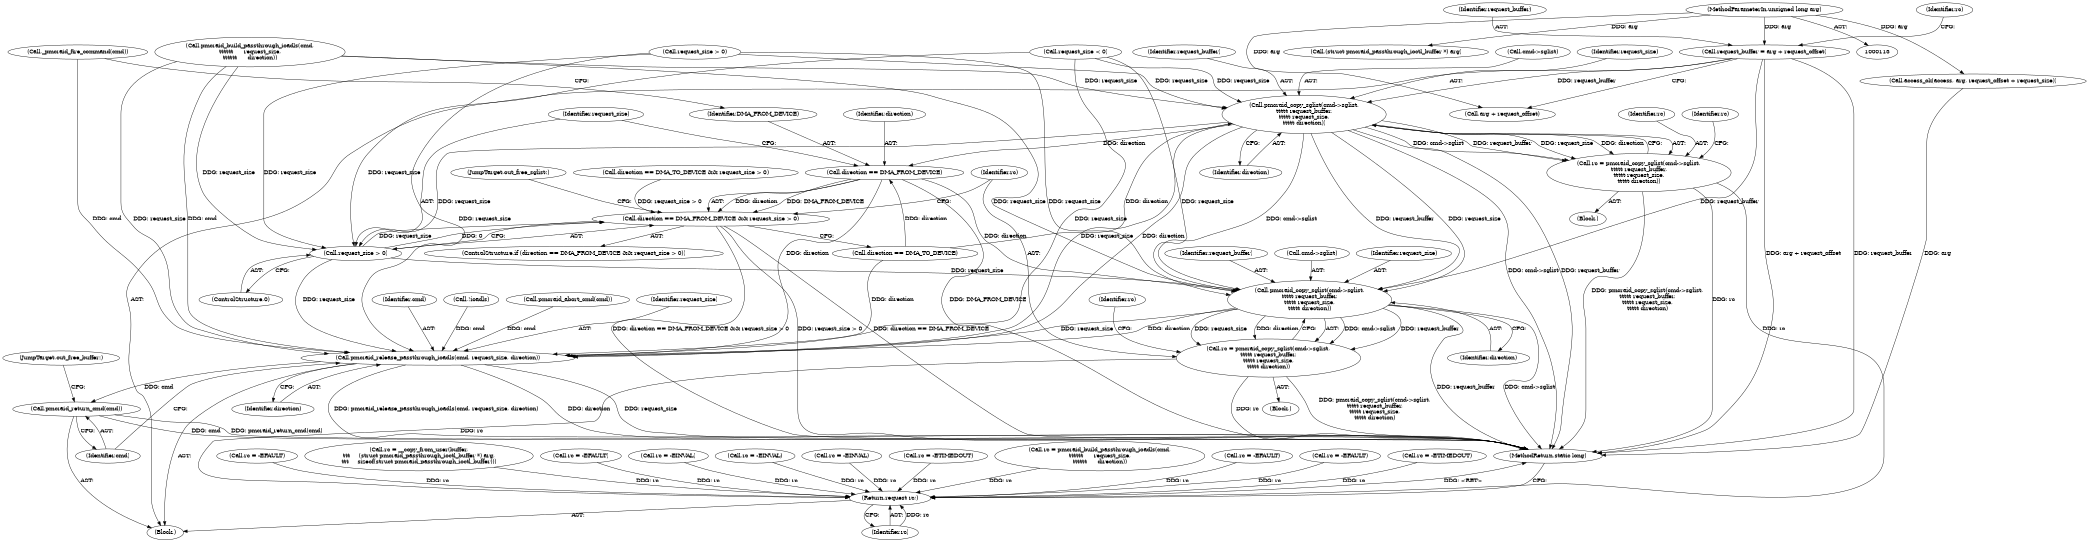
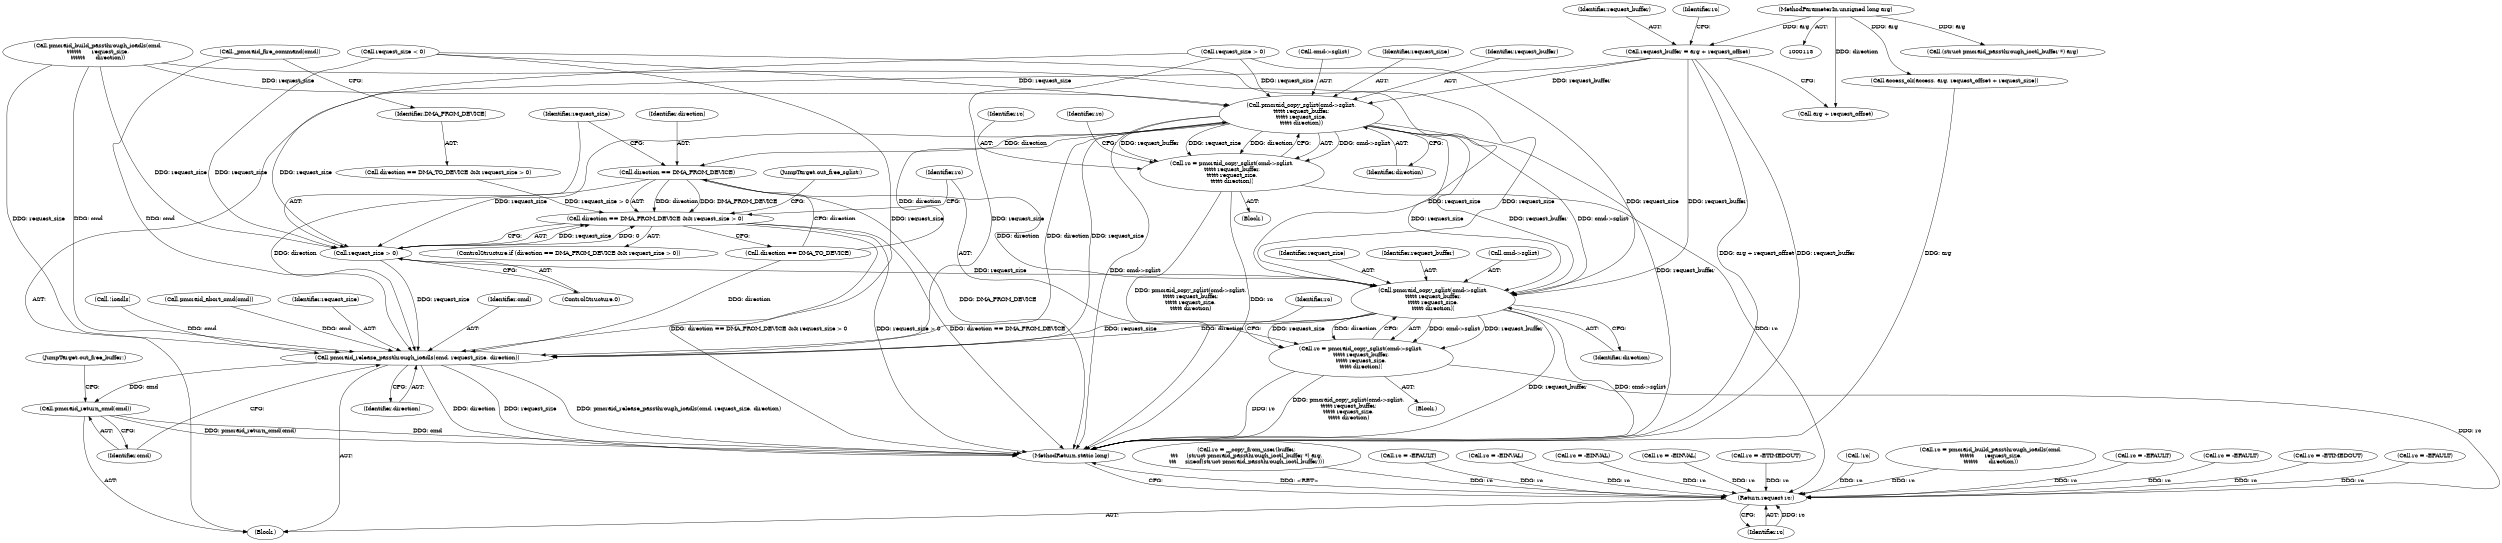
(1267, 52) -> (1857, 52)
(817, 143) -> (444, 142)
(926, 219) -> (835, 219)
none -> (1858, 456)
